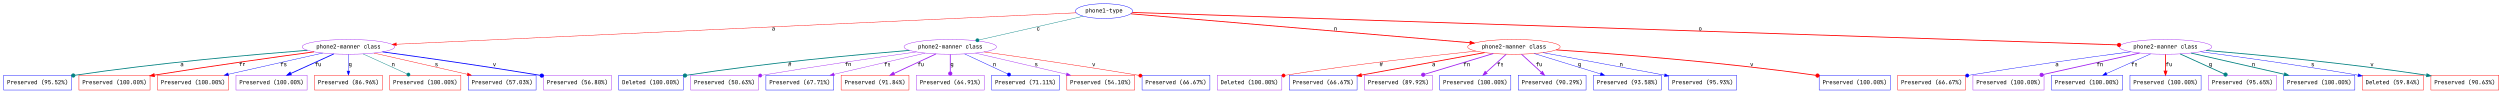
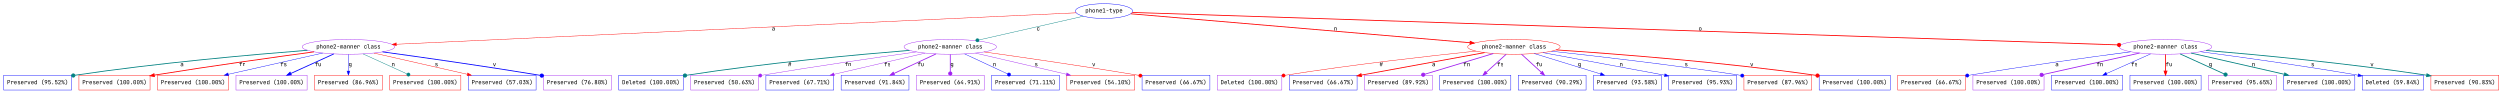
(577, 83) -> (577, 83)
(875, 83) -> (875, 83)
none -> (1778, 83)
(2393, 83) -> (2393, 83)
(2465, 83) -> (2465, 83)
